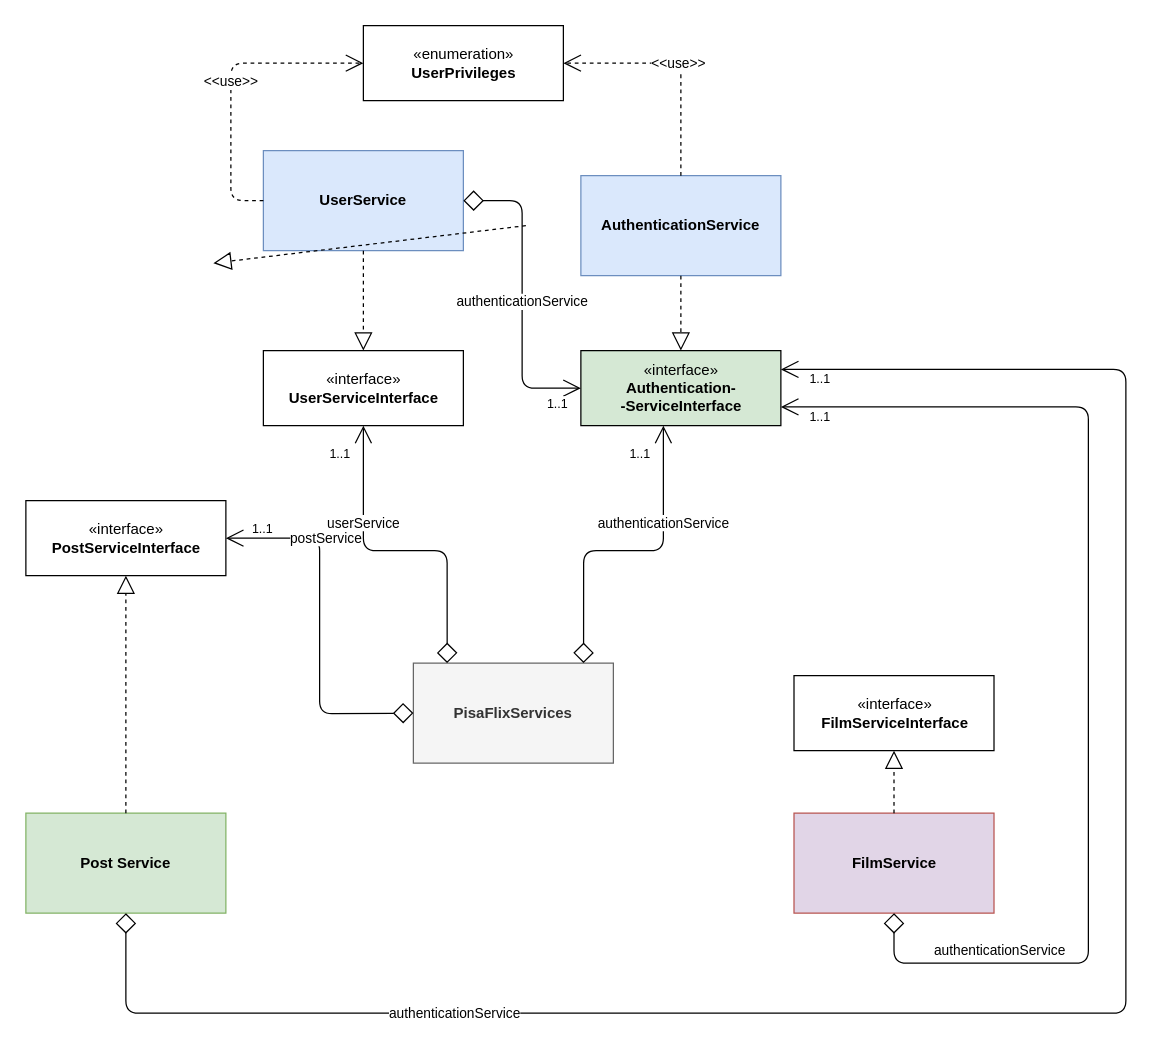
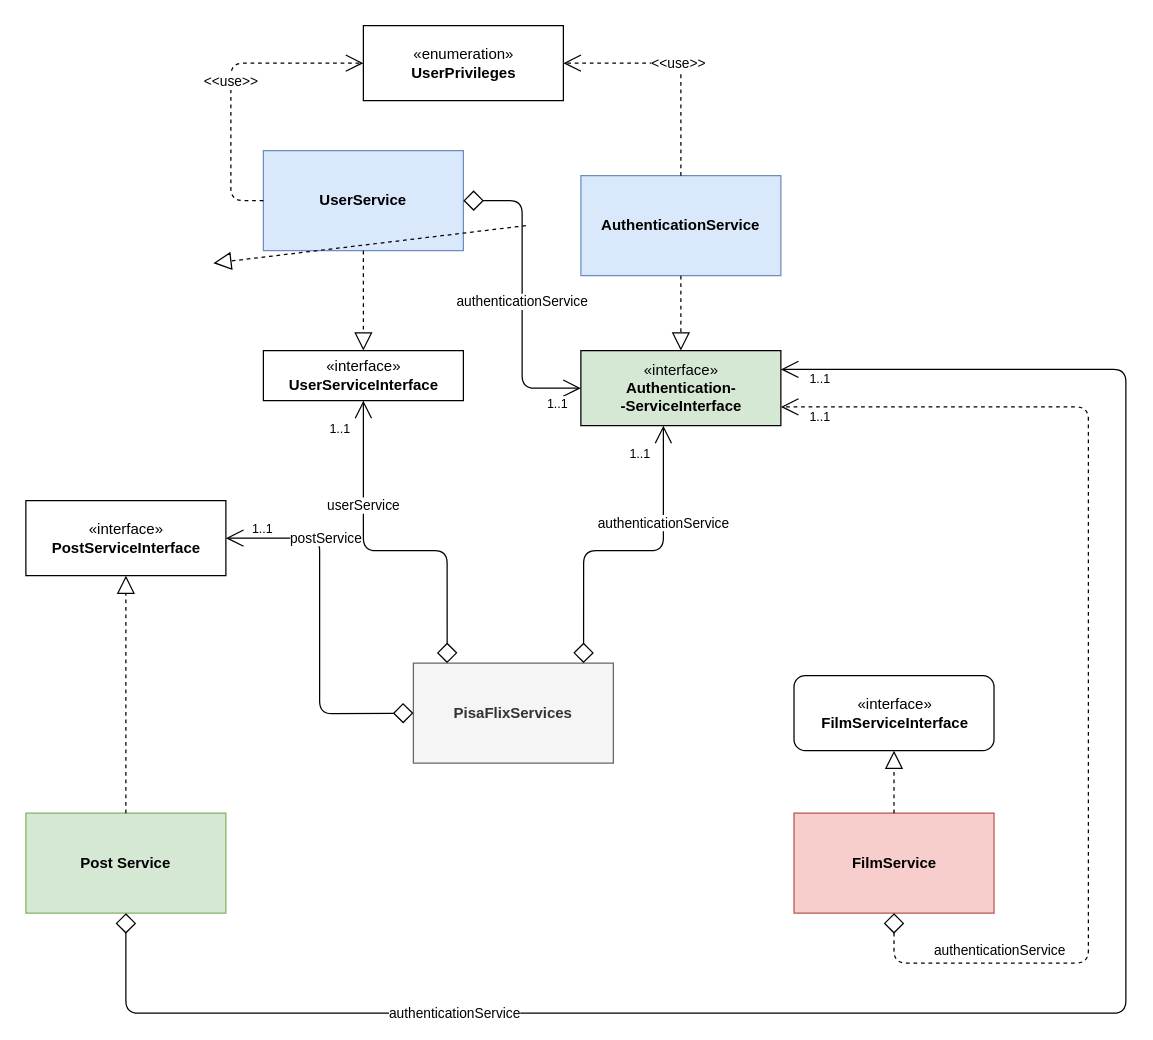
(363, 388) -> (363, 376)
(1088, 638) -> (1088, 638)
(894, 713) -> (894, 713)
(894, 863) -> (894, 863)
